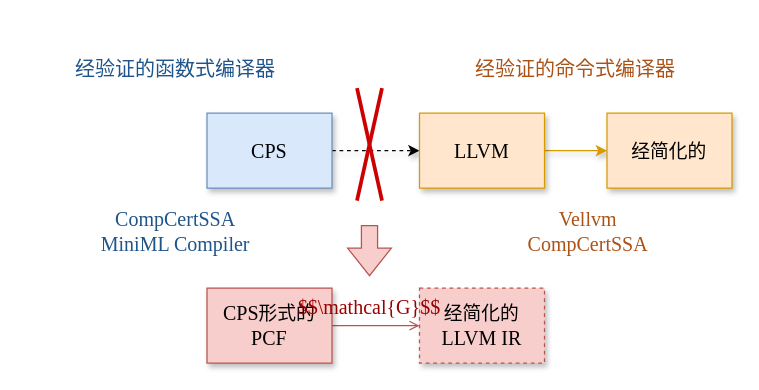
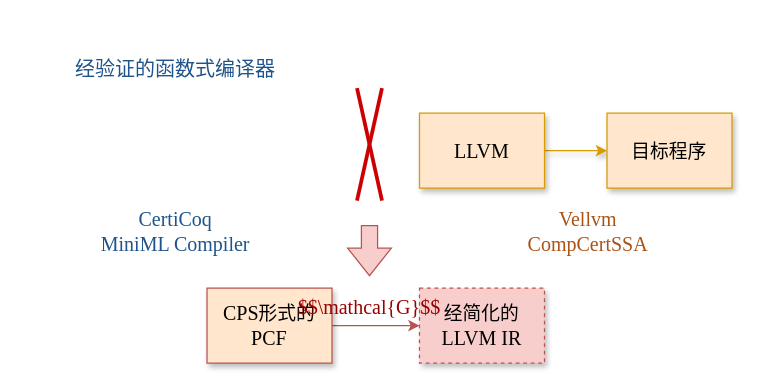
(576, 69) -> none
(269, 151) -> none
(393, 151) -> none
(669, 151) -> (669, 151)
(176, 232) -> (176, 232)
(269, 326) -> (269, 326)
(412, 326) -> (409, 326)
